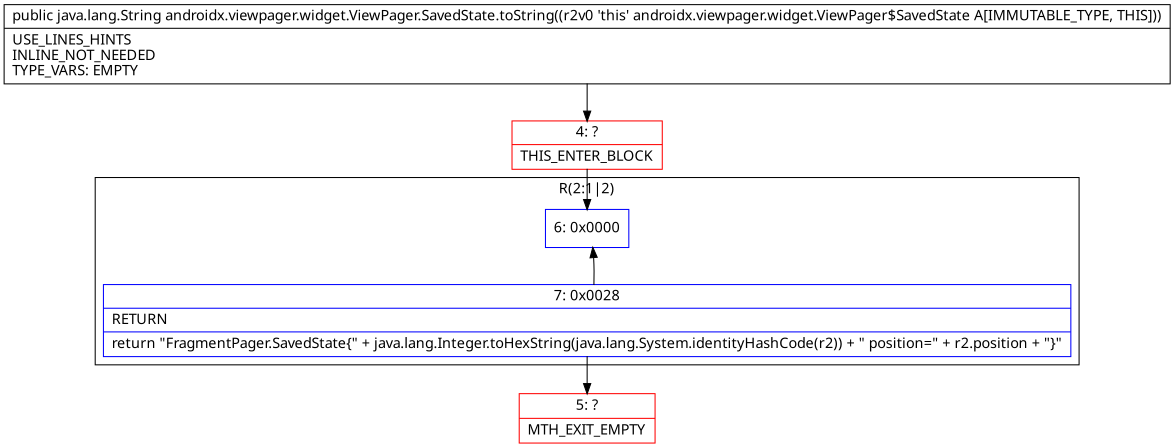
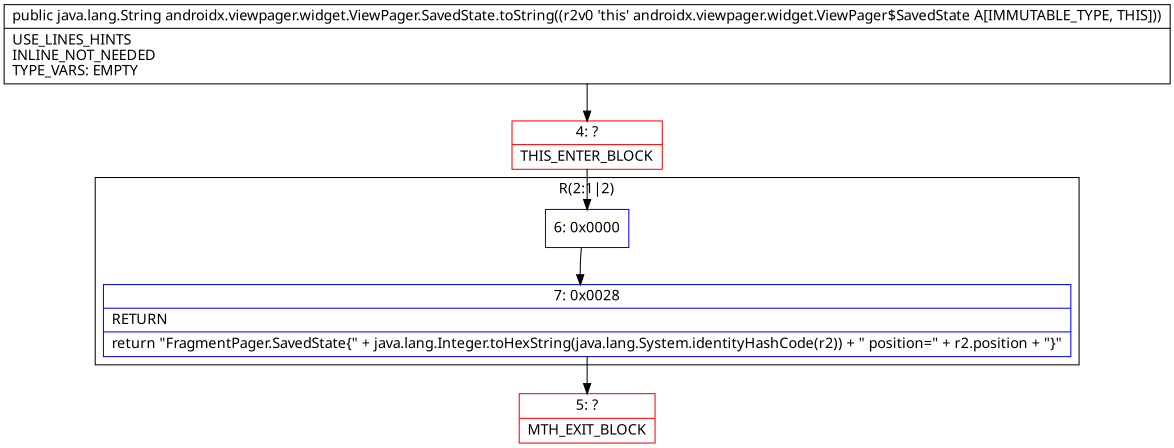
(594, 271) -> (580, 261)
(587, 430) -> (587, 430)
